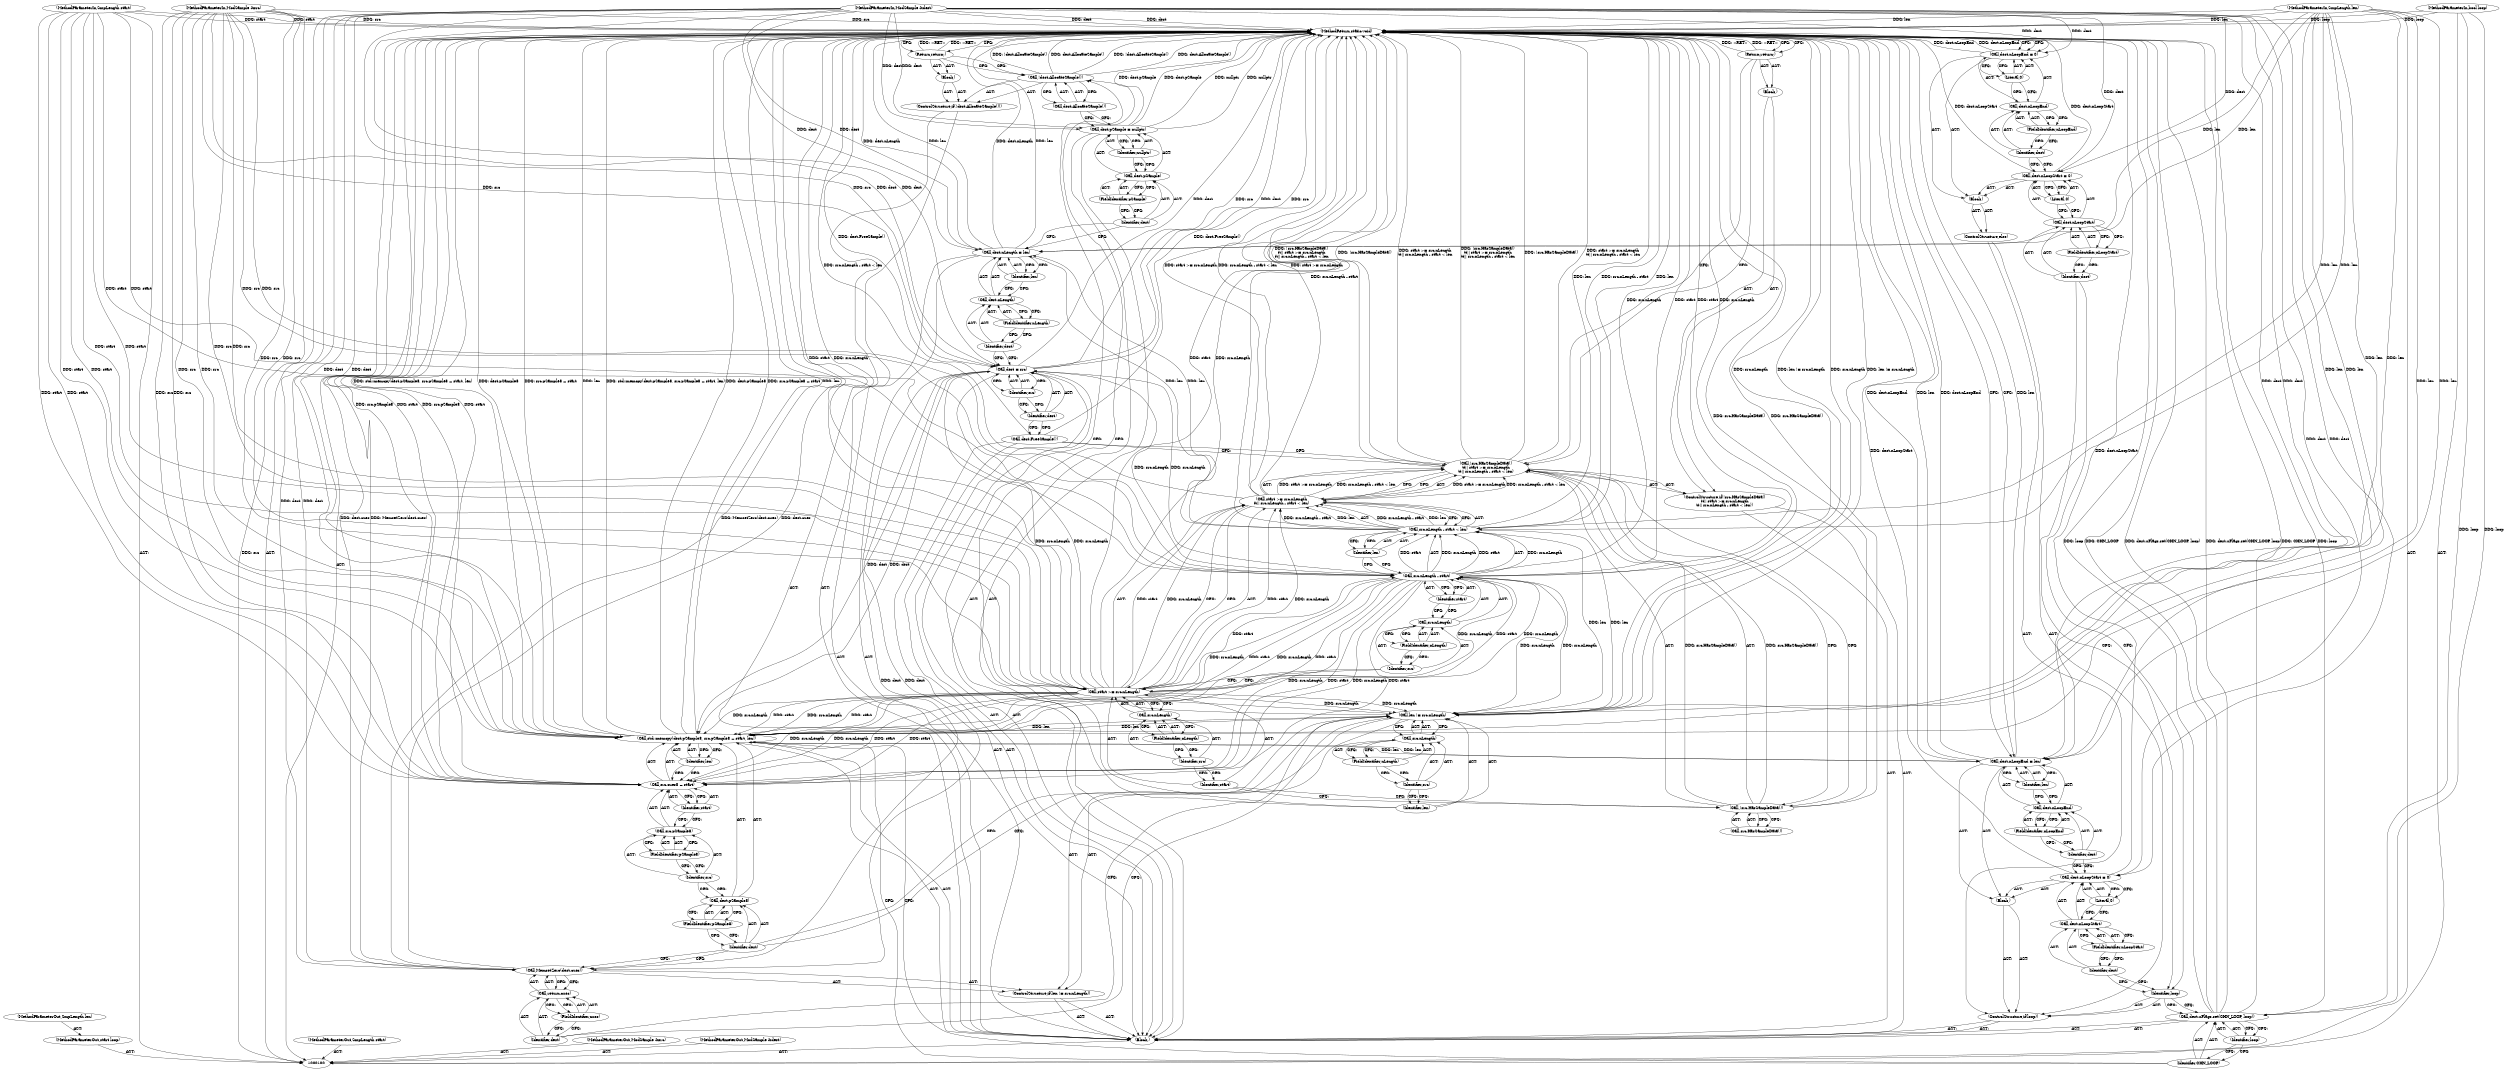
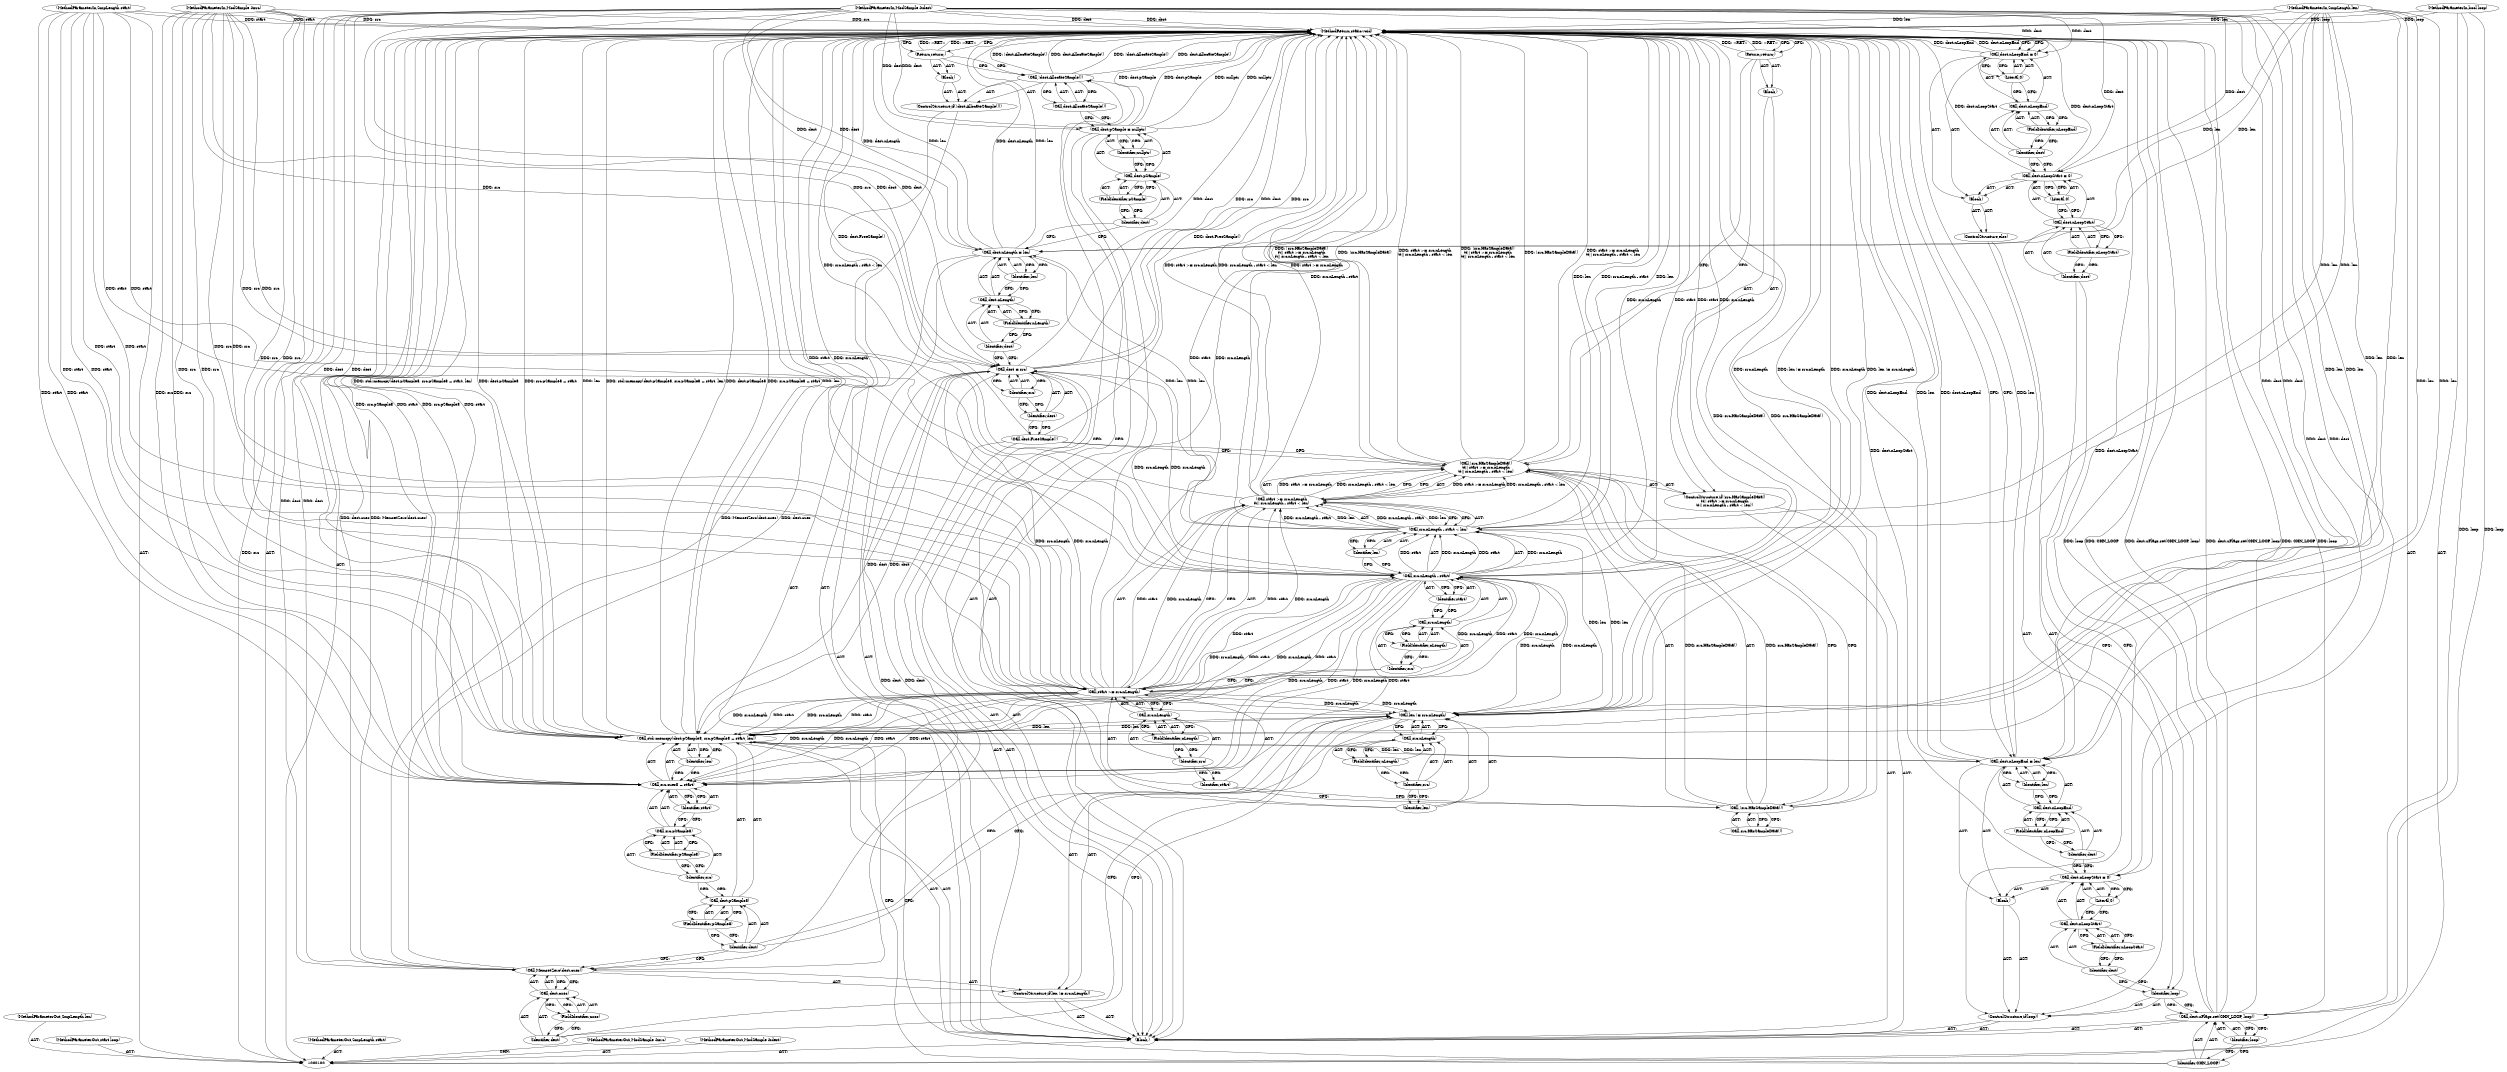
(554, 994) -> (554, 994)
(70, 1028) -> (127, 1056)
(505, 1052) -> (505, 1052)
